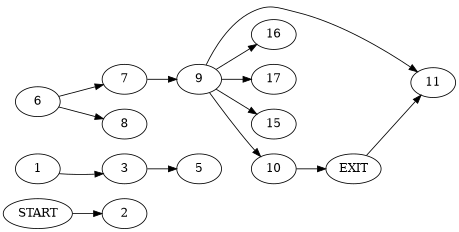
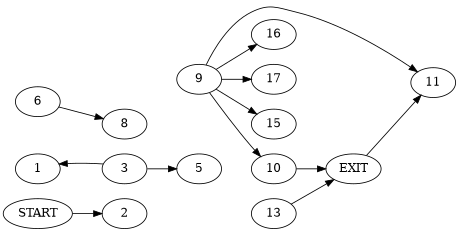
(125, 79) -> none
(77, 174) -> (85, 163)
none -> (274, 214)
